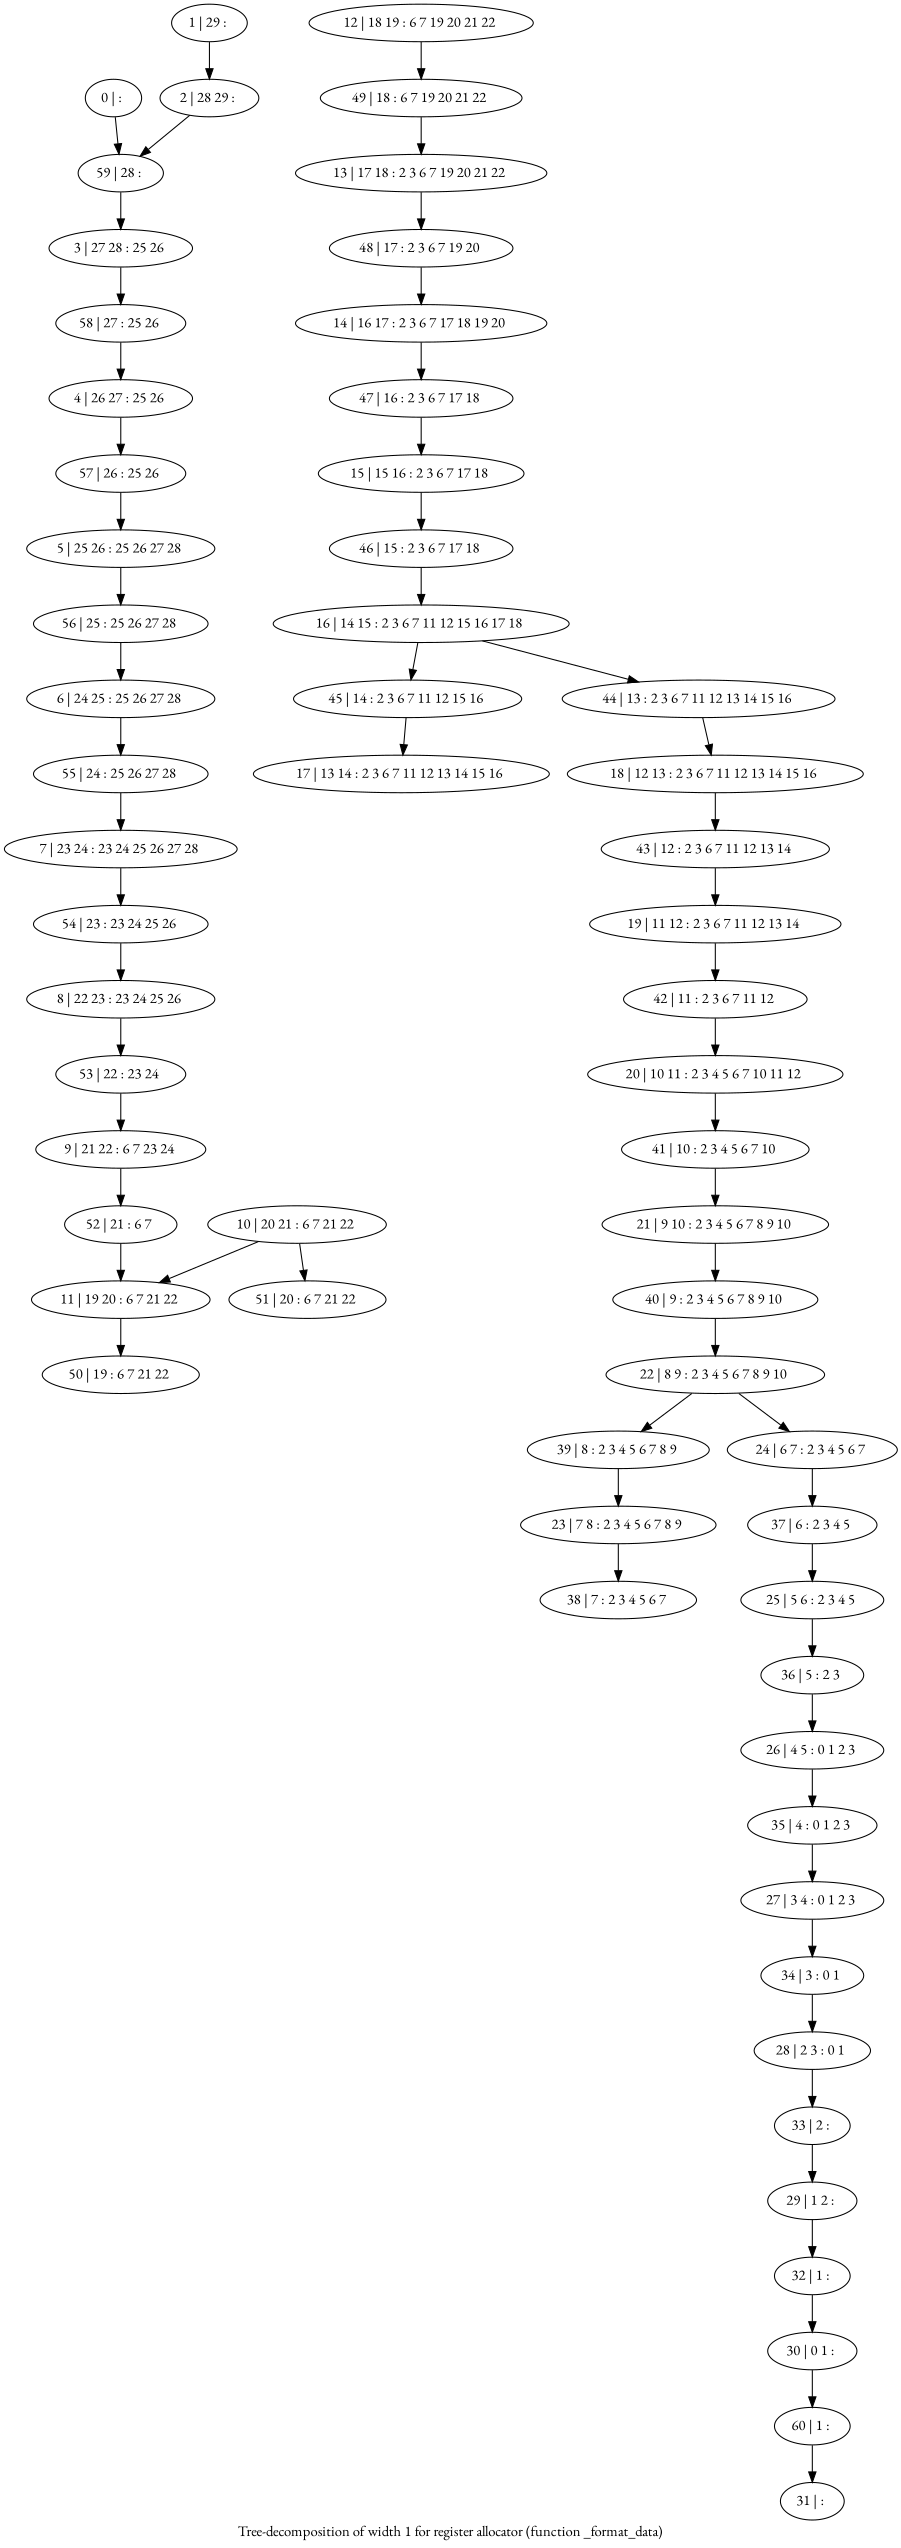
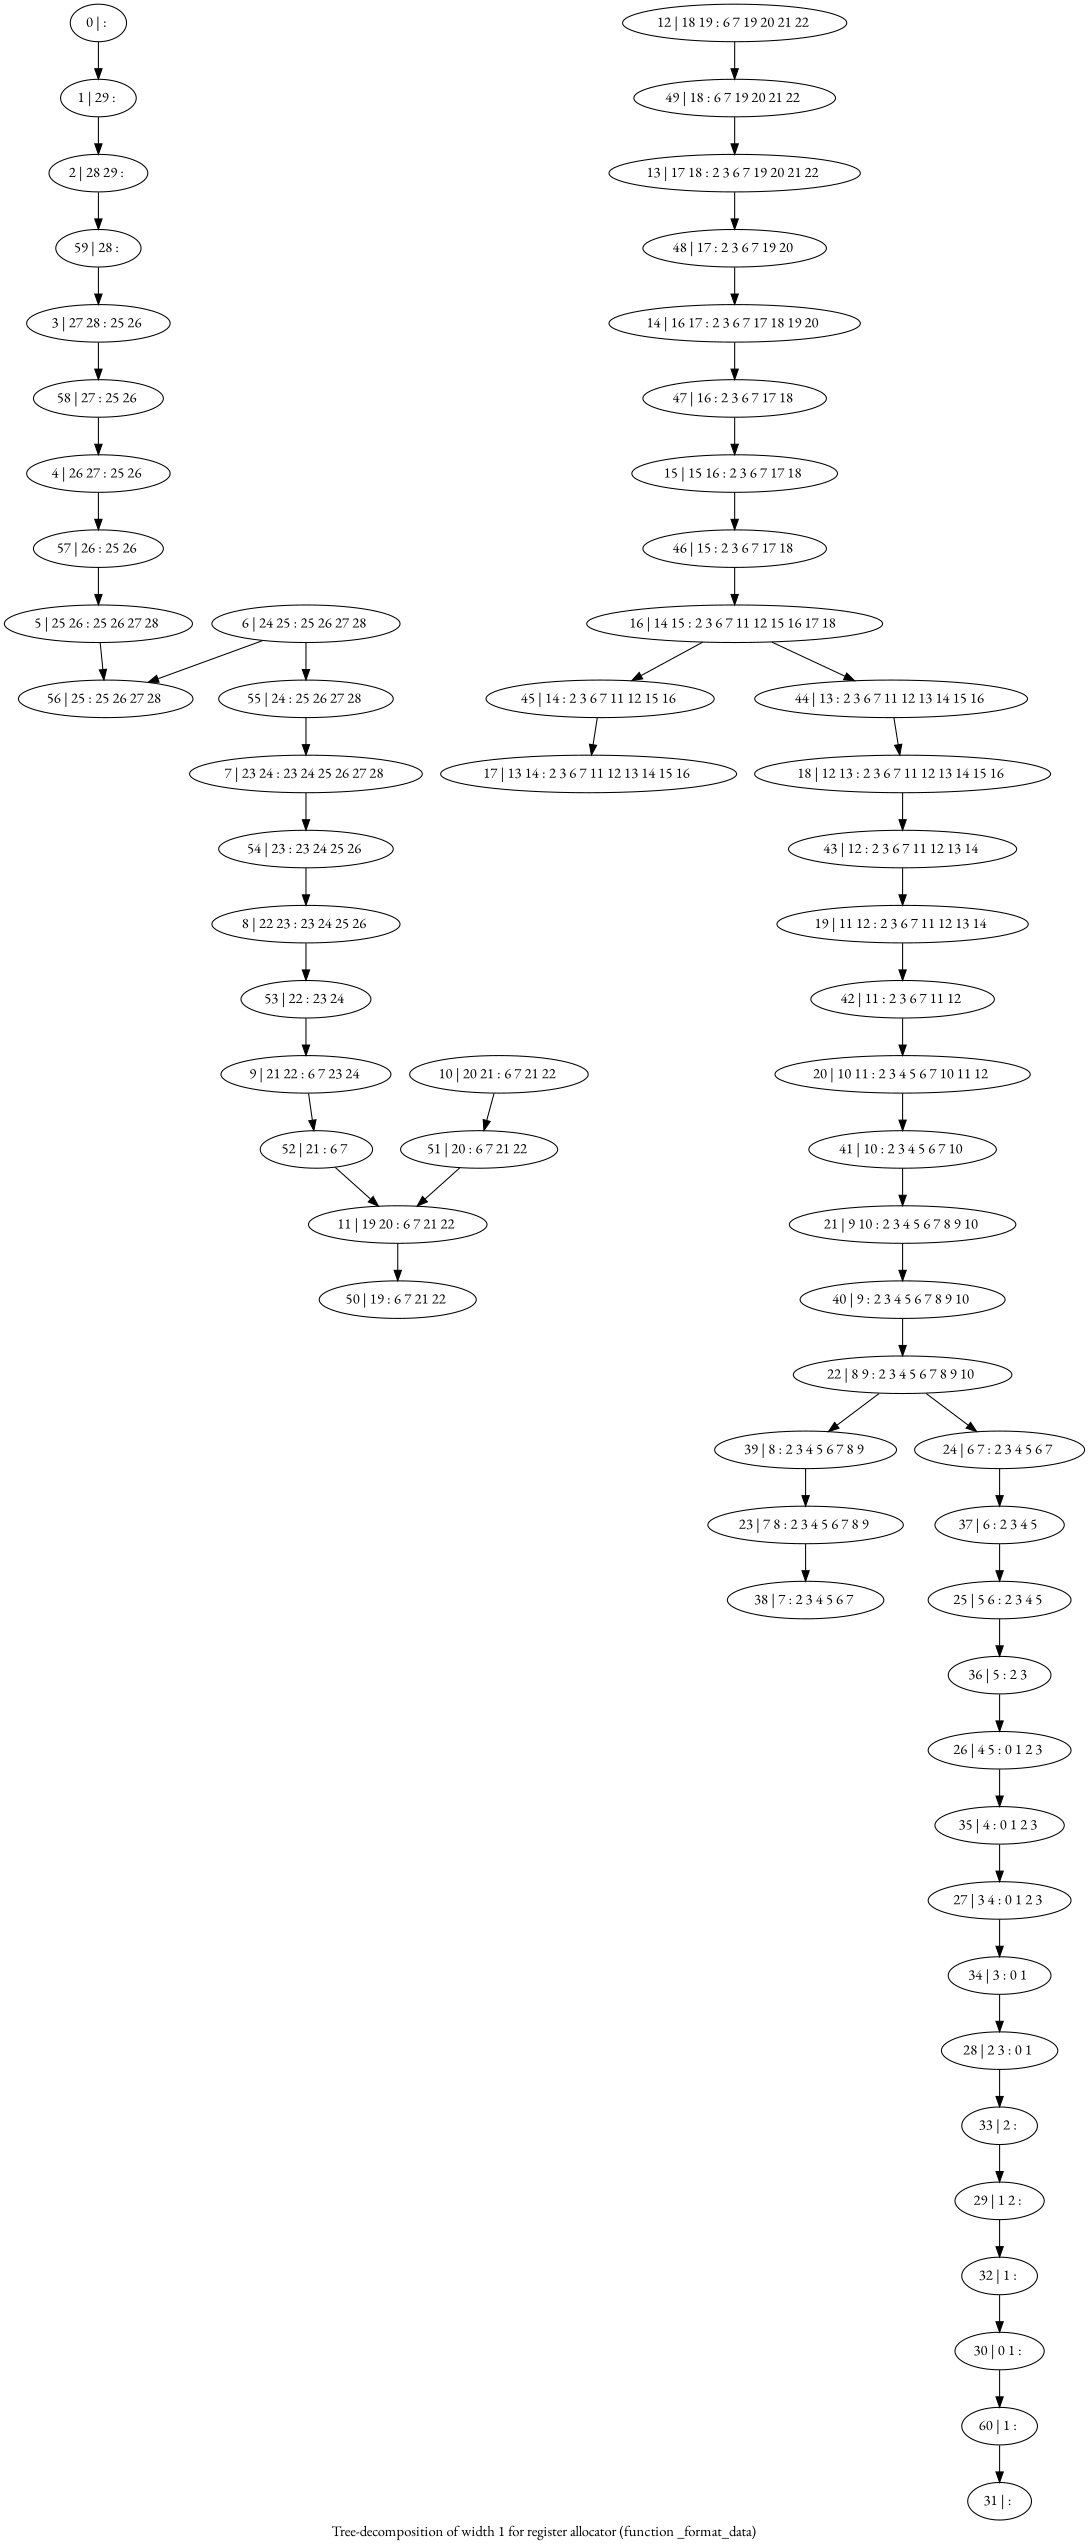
(117, 130) -> (98, 55)
(121, 656) -> (210, 660)
(214, 1260) -> (442, 1183)
